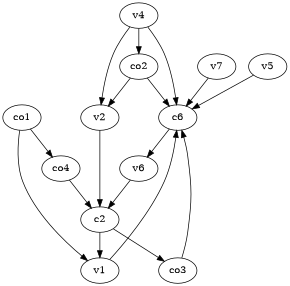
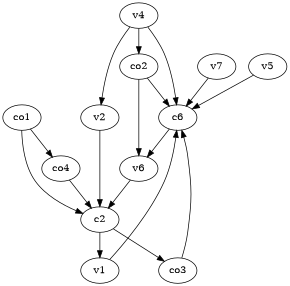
(122, 89) -> (139, 114)
(33, 201) -> (35, 180)
